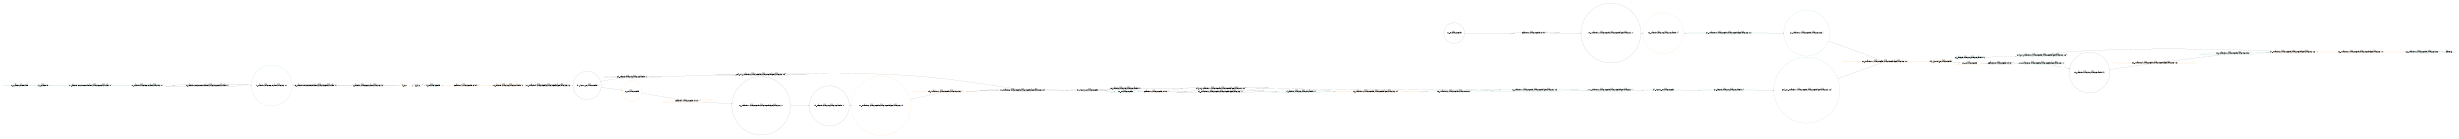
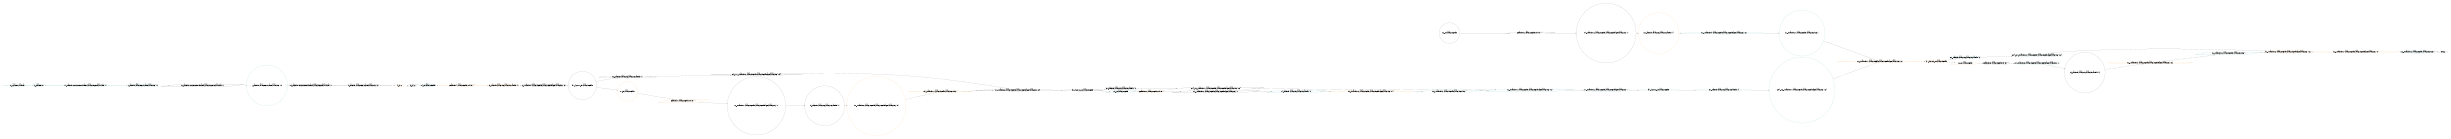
(2449, 52) -> (2443, 52)
(20, 85) -> (17, 85)
